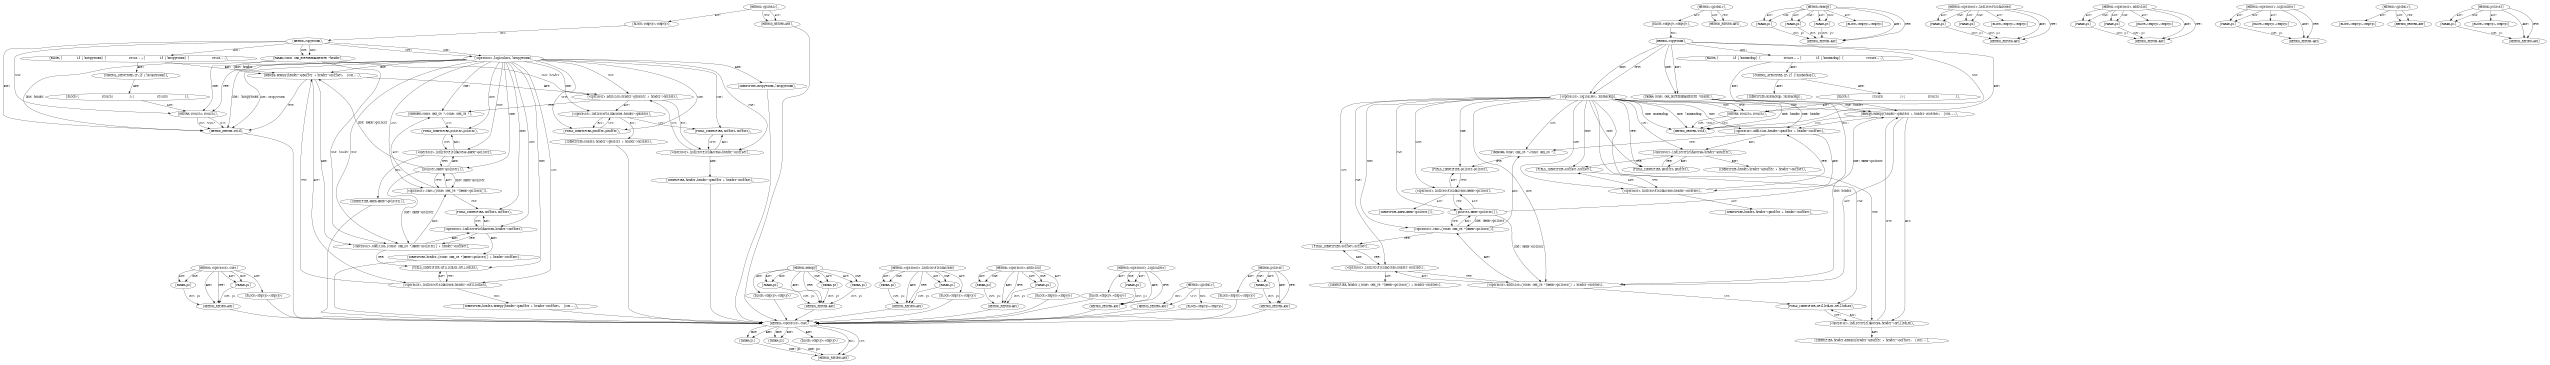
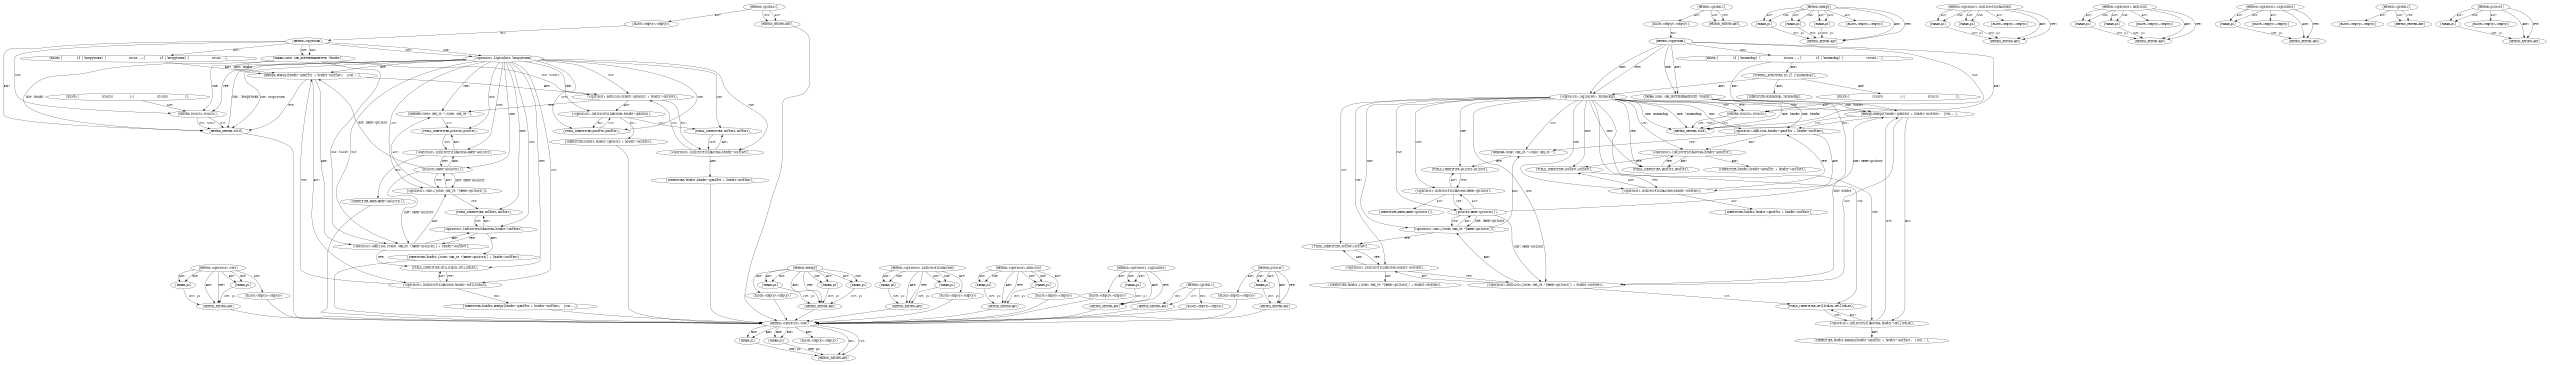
(136, 76) -> none
(767, 86) -> none
none -> (1687, 86)
